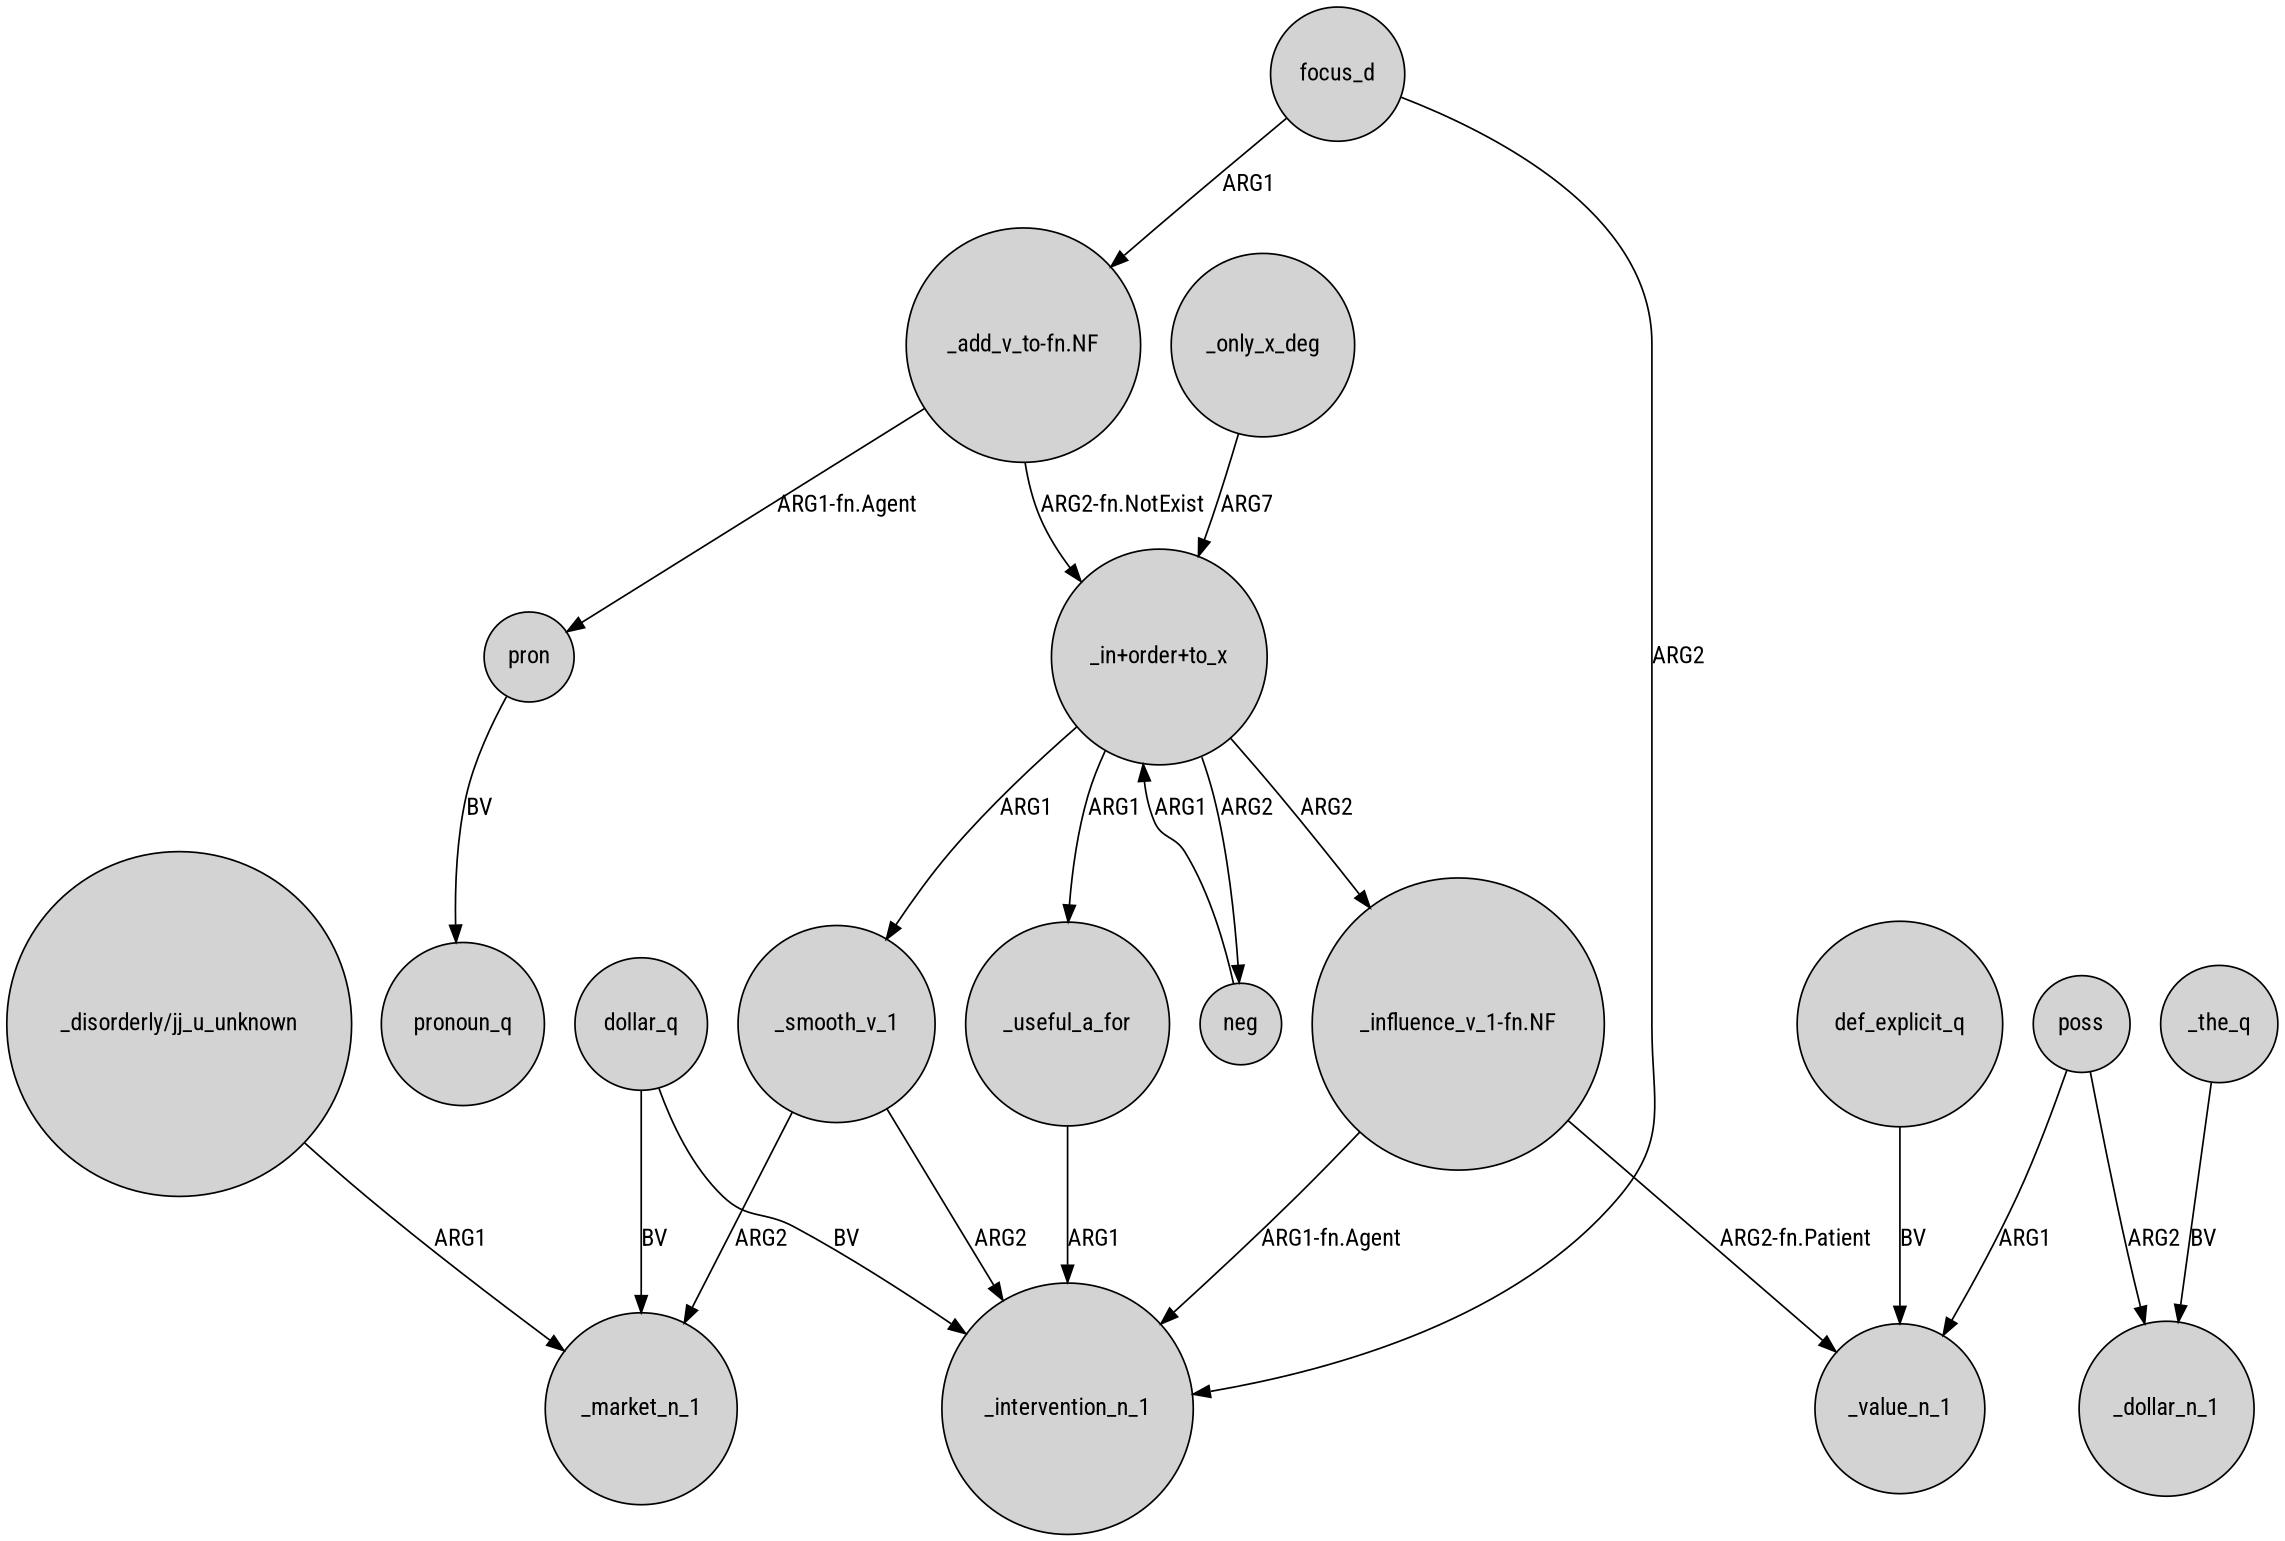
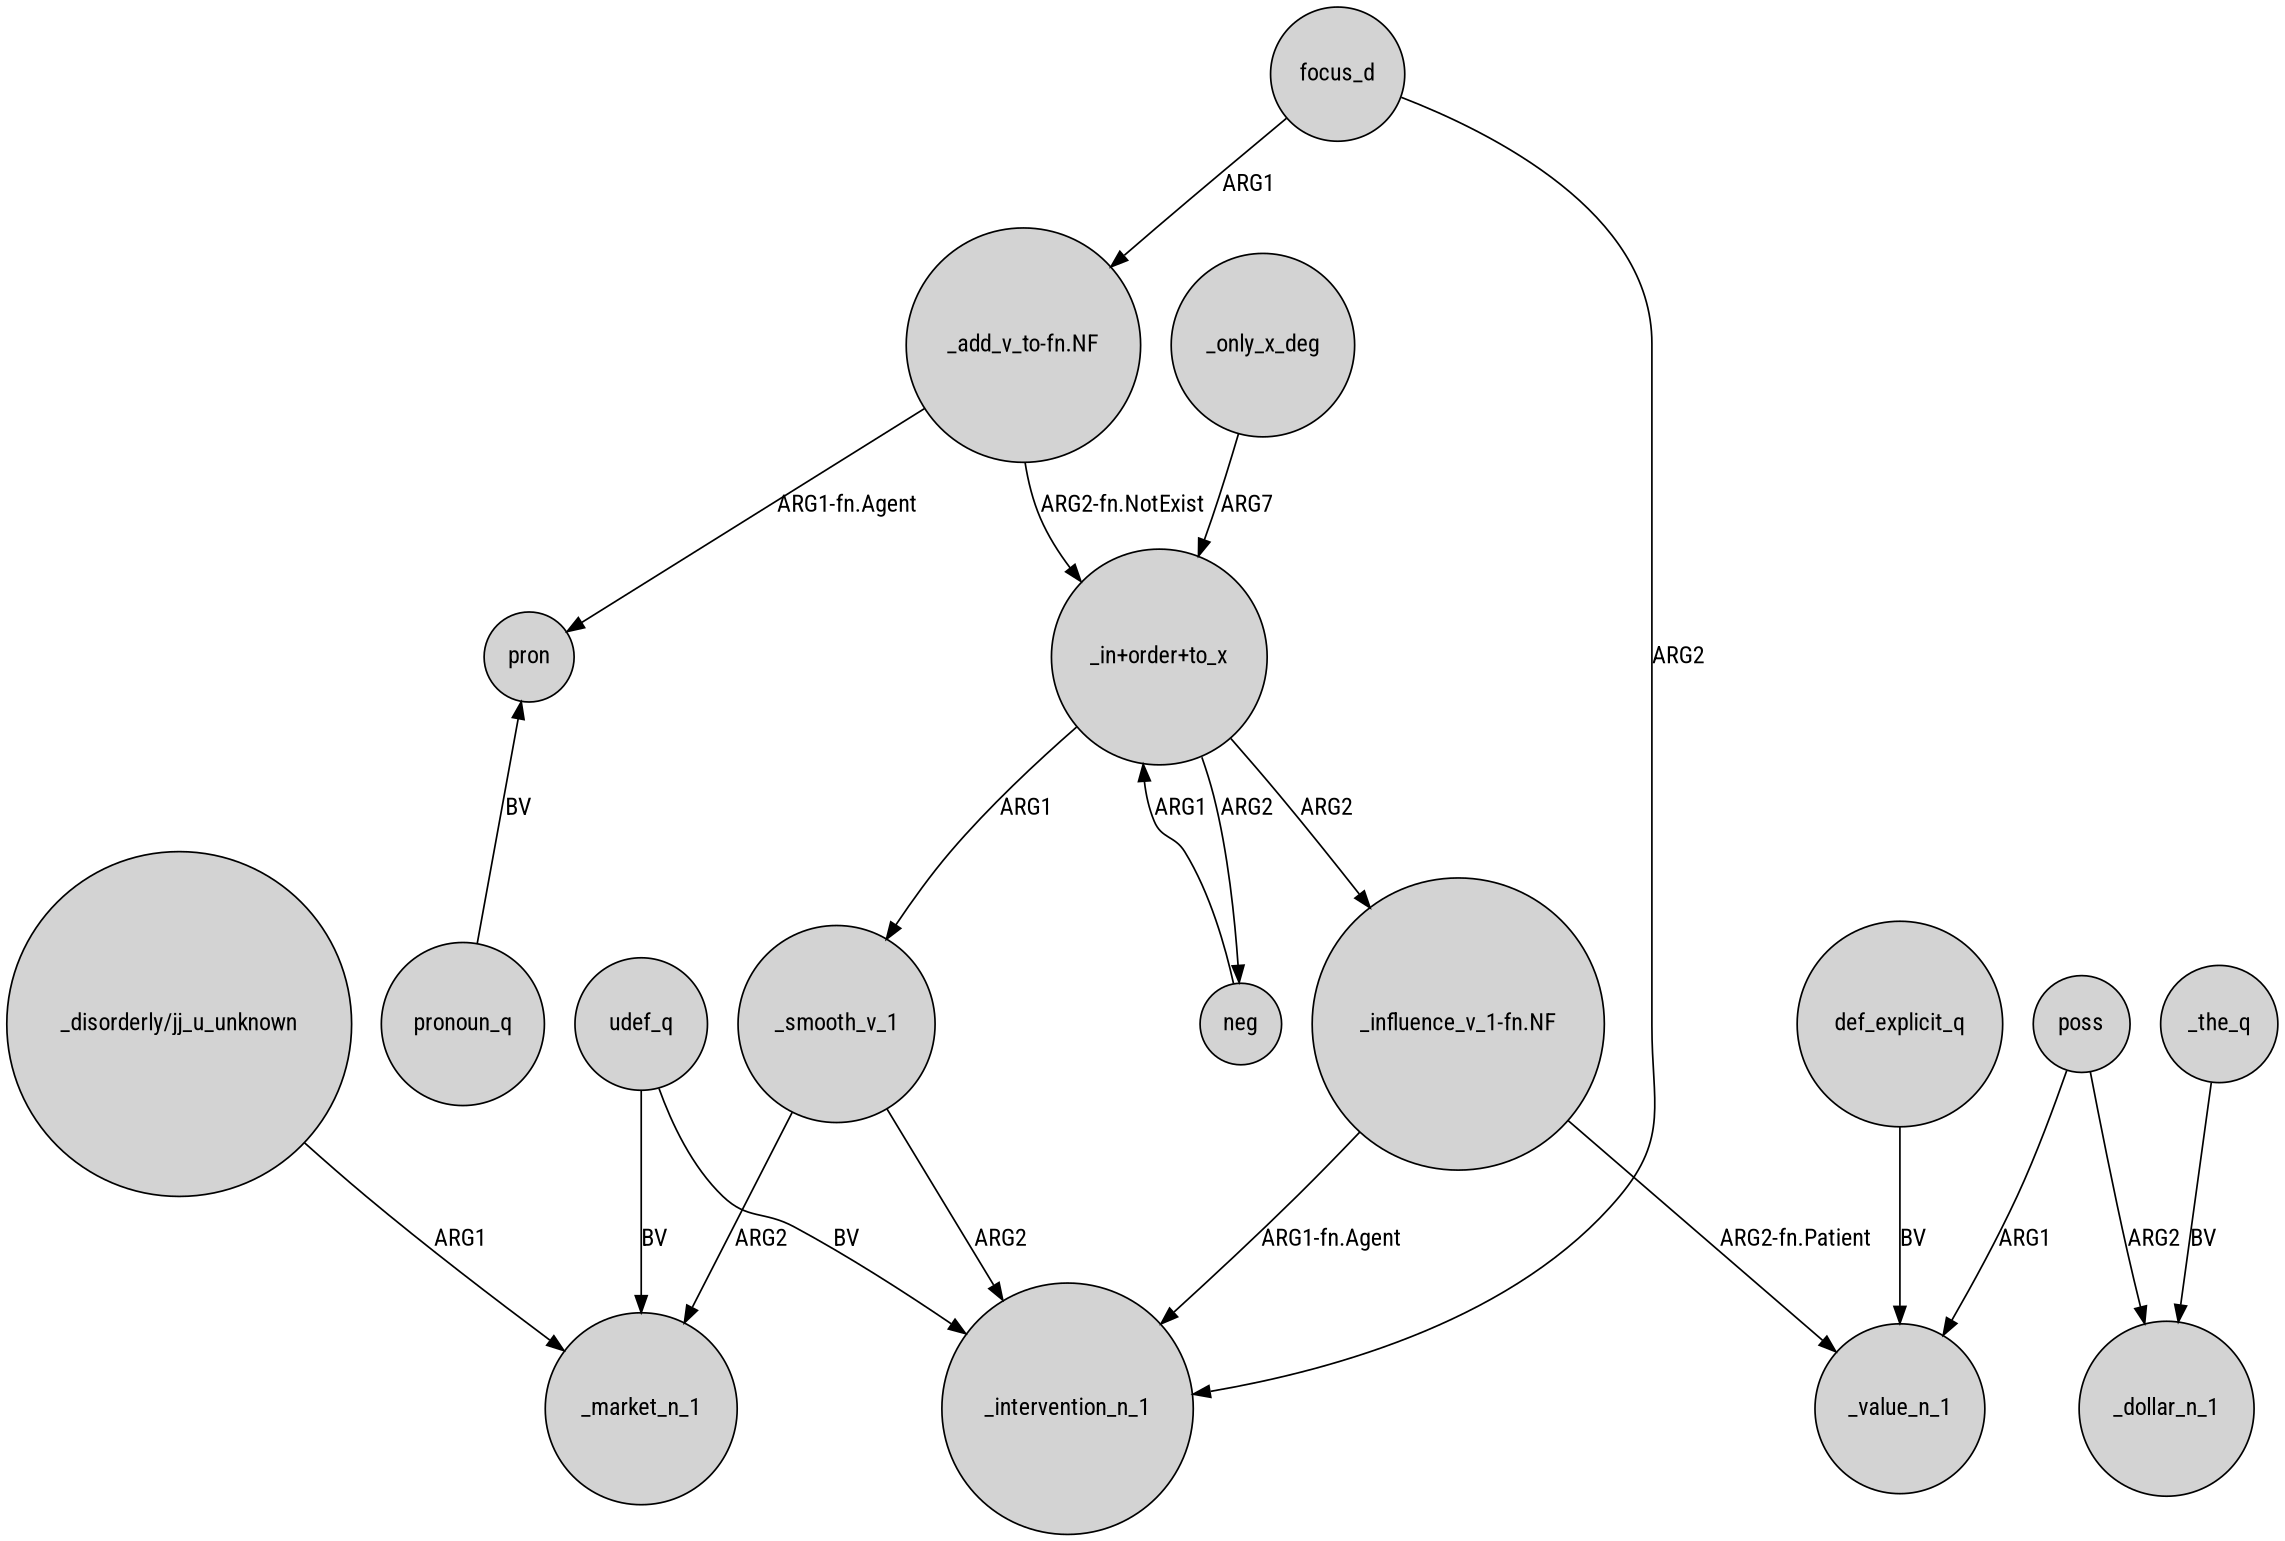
(464, 807) -> (498, 831)
(641, 1024) -> (641, 1024)
(1068, 1024) -> none
